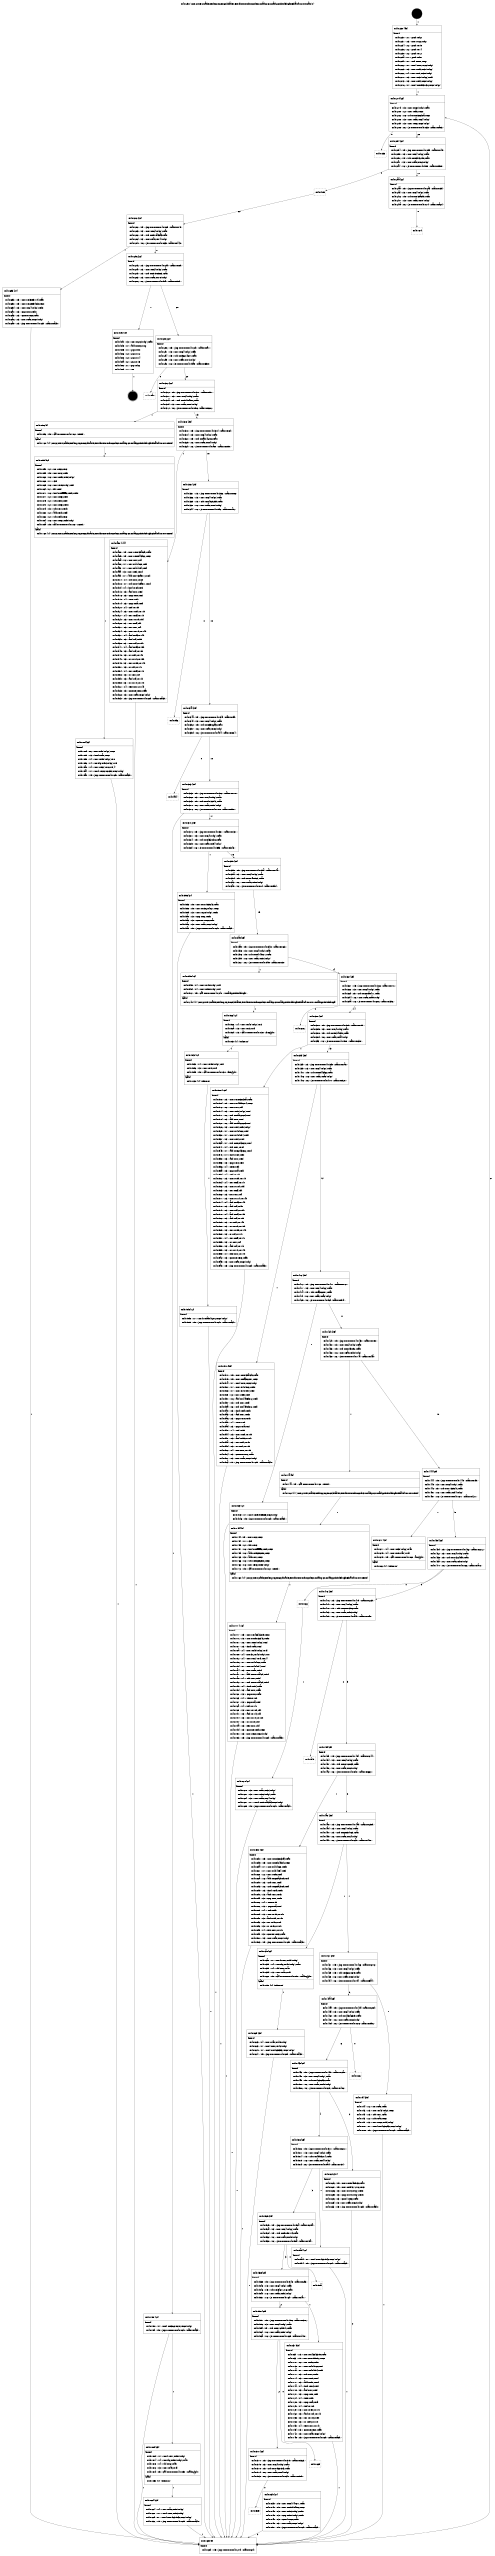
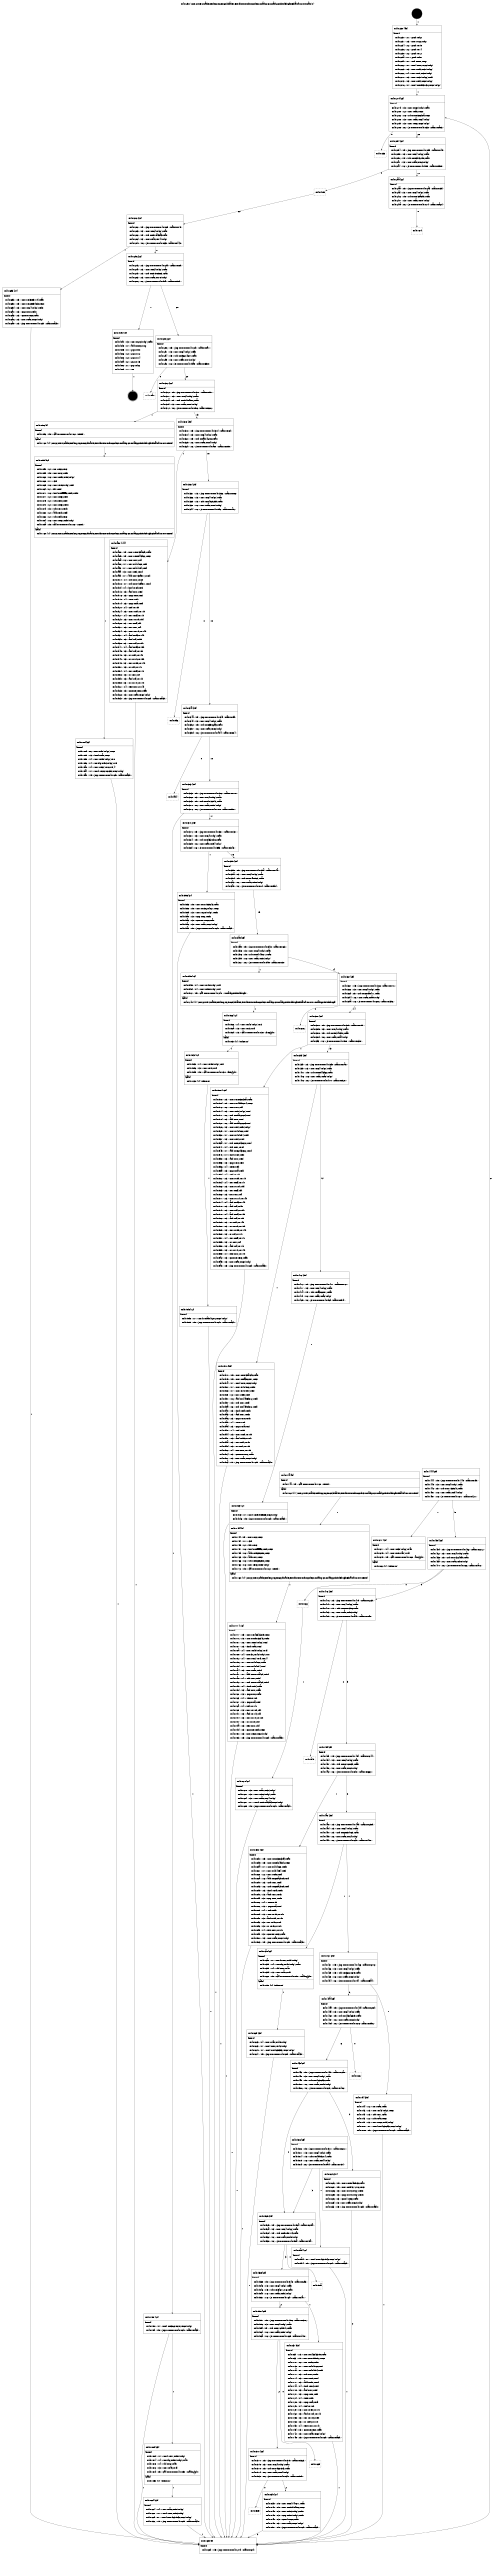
(350, 1345) -> none
(319, 2114) -> (285, 2149)
none -> (284, 2485)
